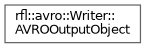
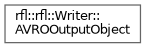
(73, 24) -> (73, 24)
